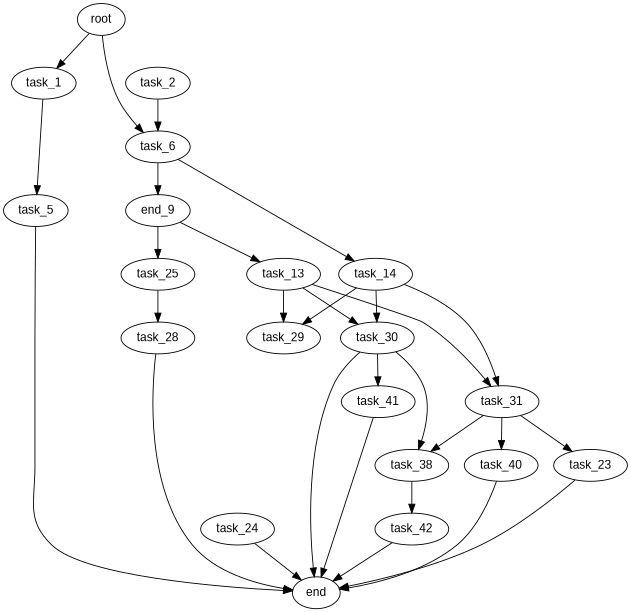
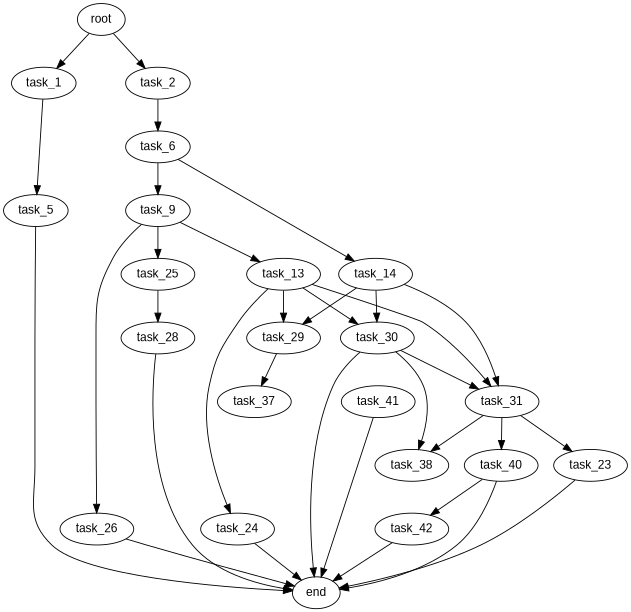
(112, 84) -> (126, 48)
(158, 211) -> (158, 211)
(378, 365) -> (436, 368)
none -> (209, 389)
none -> (254, 402)
(412, 493) -> (460, 495)
none -> (97, 529)
